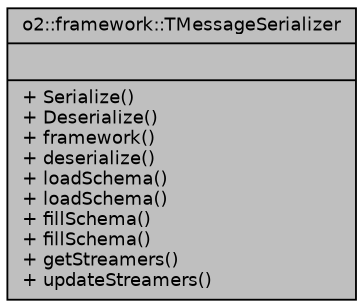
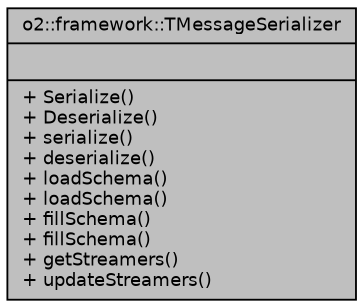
(89, 138) -> (78, 138)
